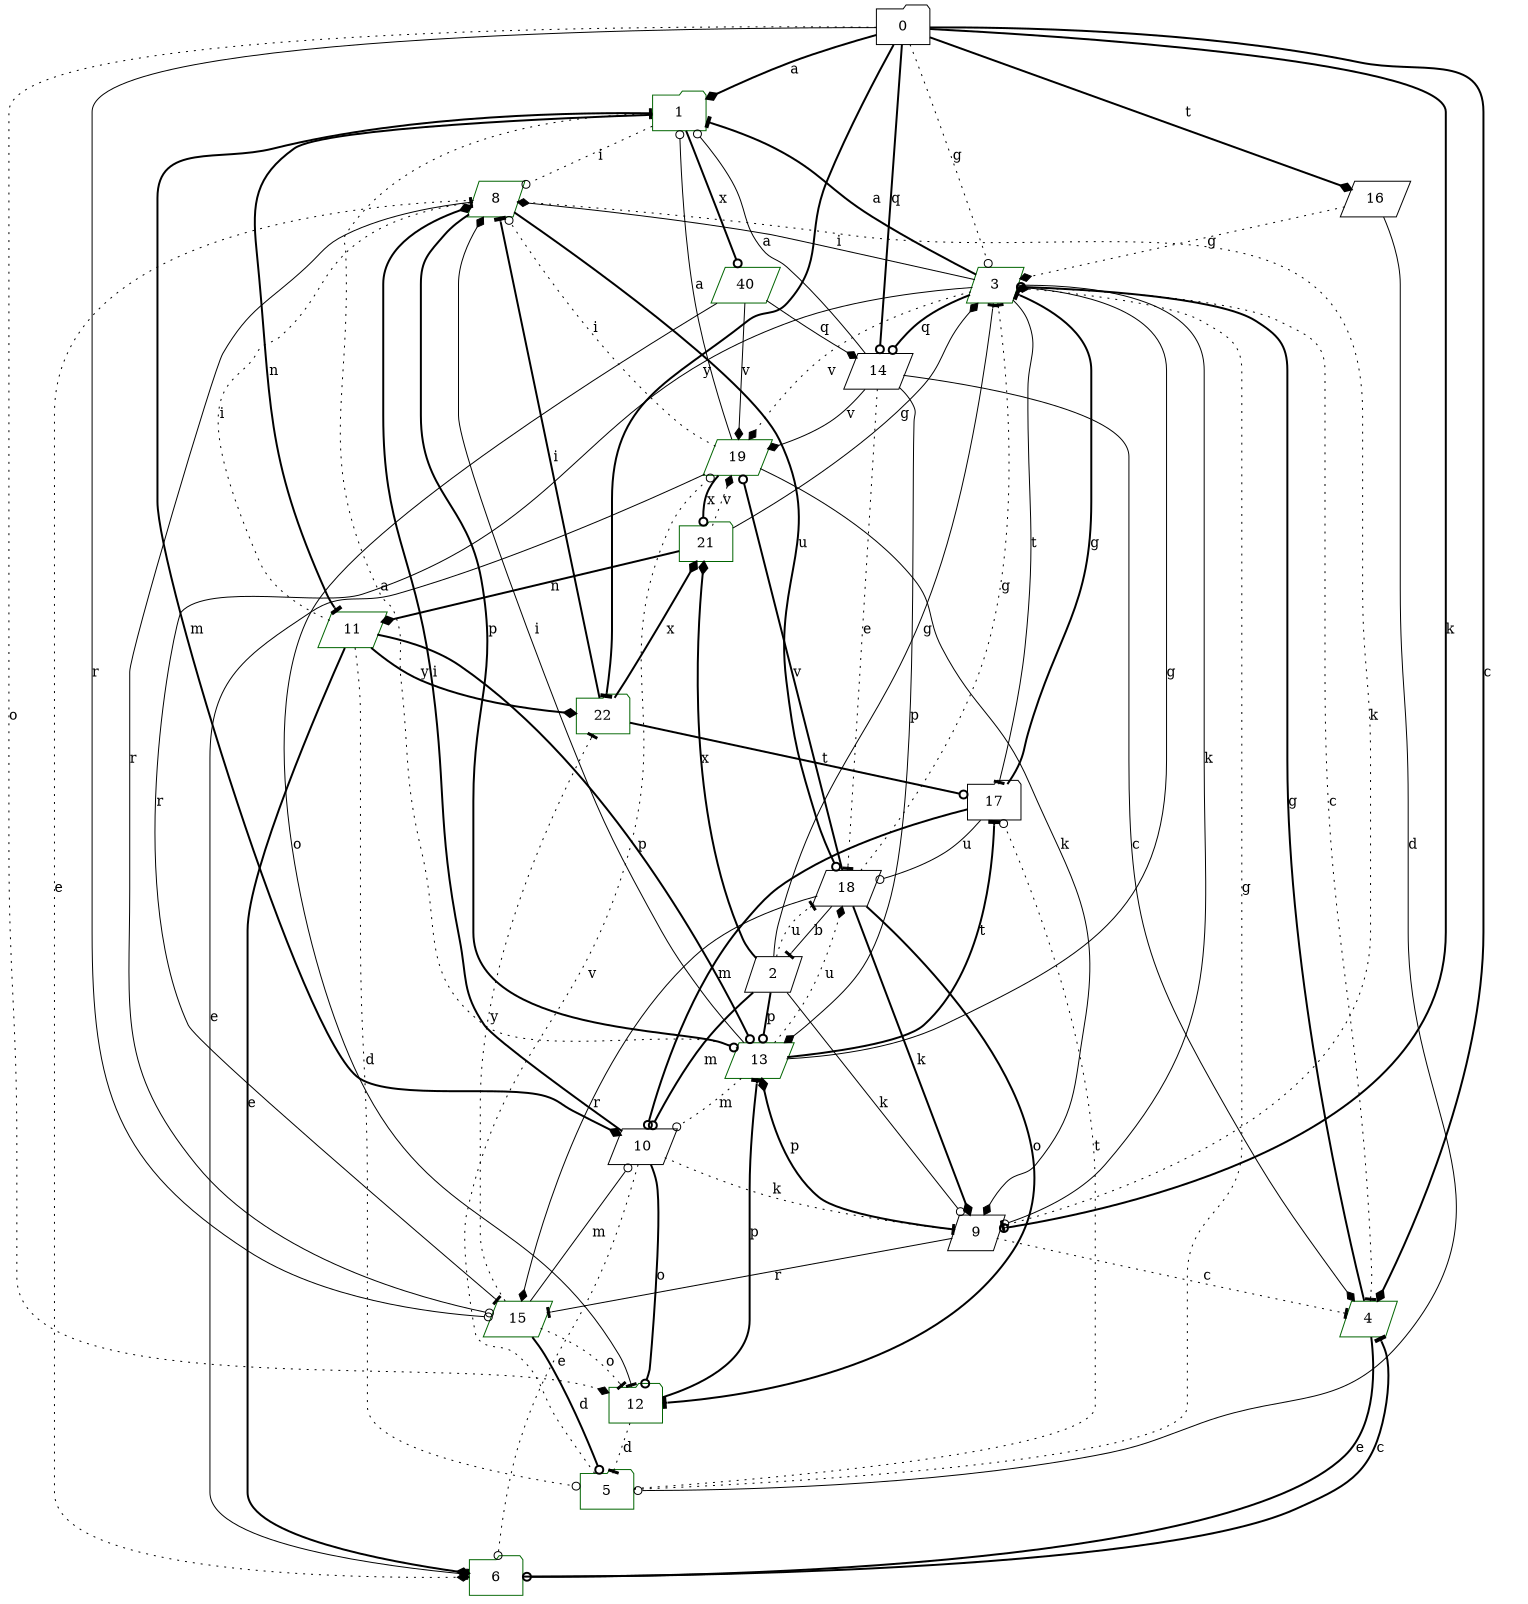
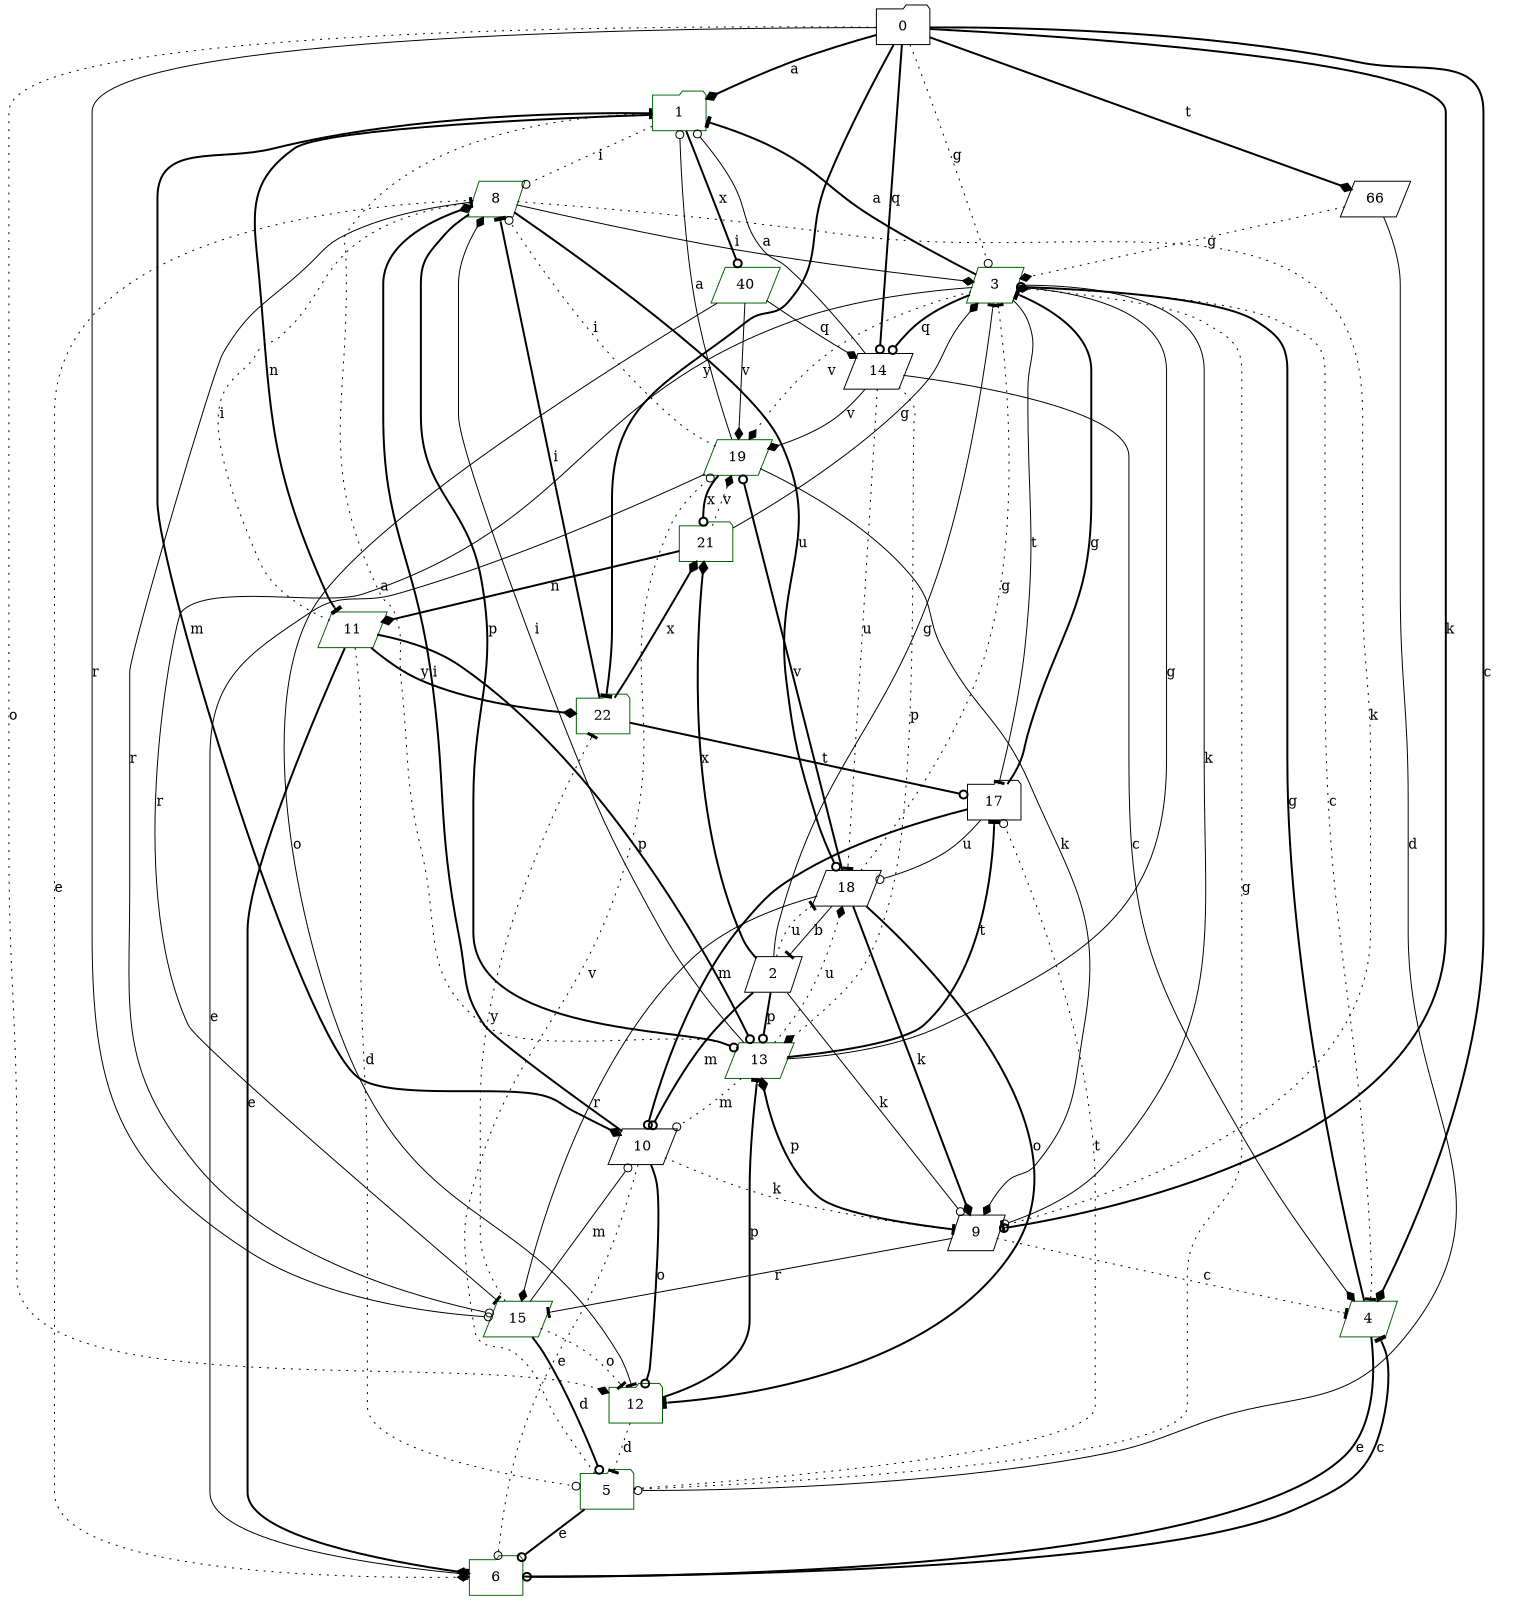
(1375, 199) -> (1375, 199)
(765, 234) -> (749, 252)
(867, 630) -> (867, 630)
(909, 726) -> (909, 726)
none -> (555, 1532)
